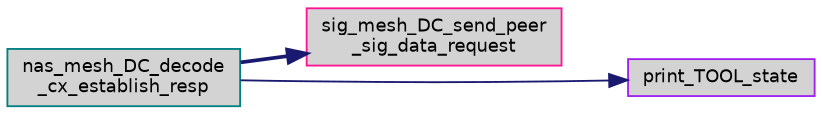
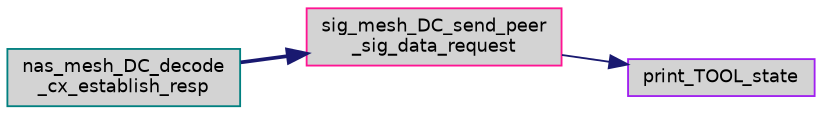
(425, 82) -> (586, 58)
